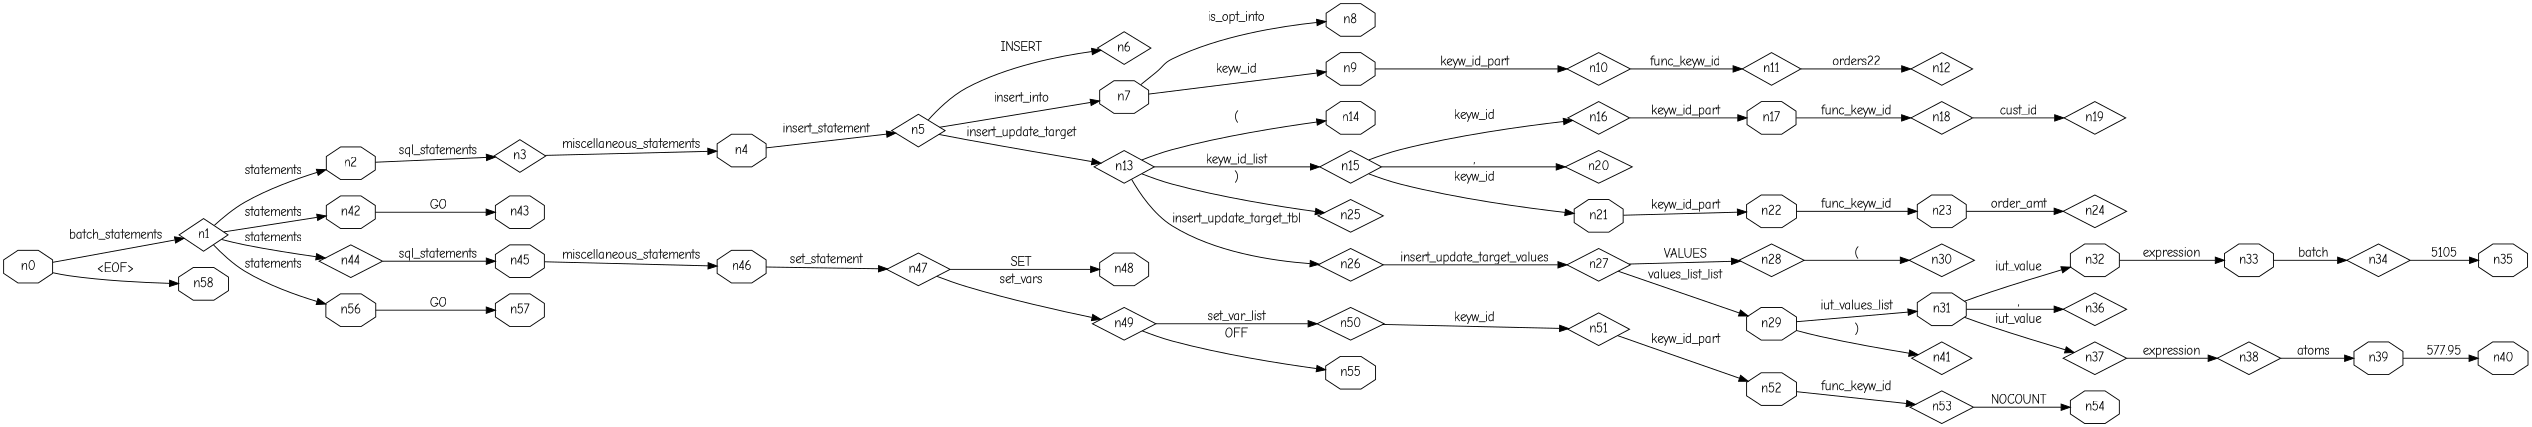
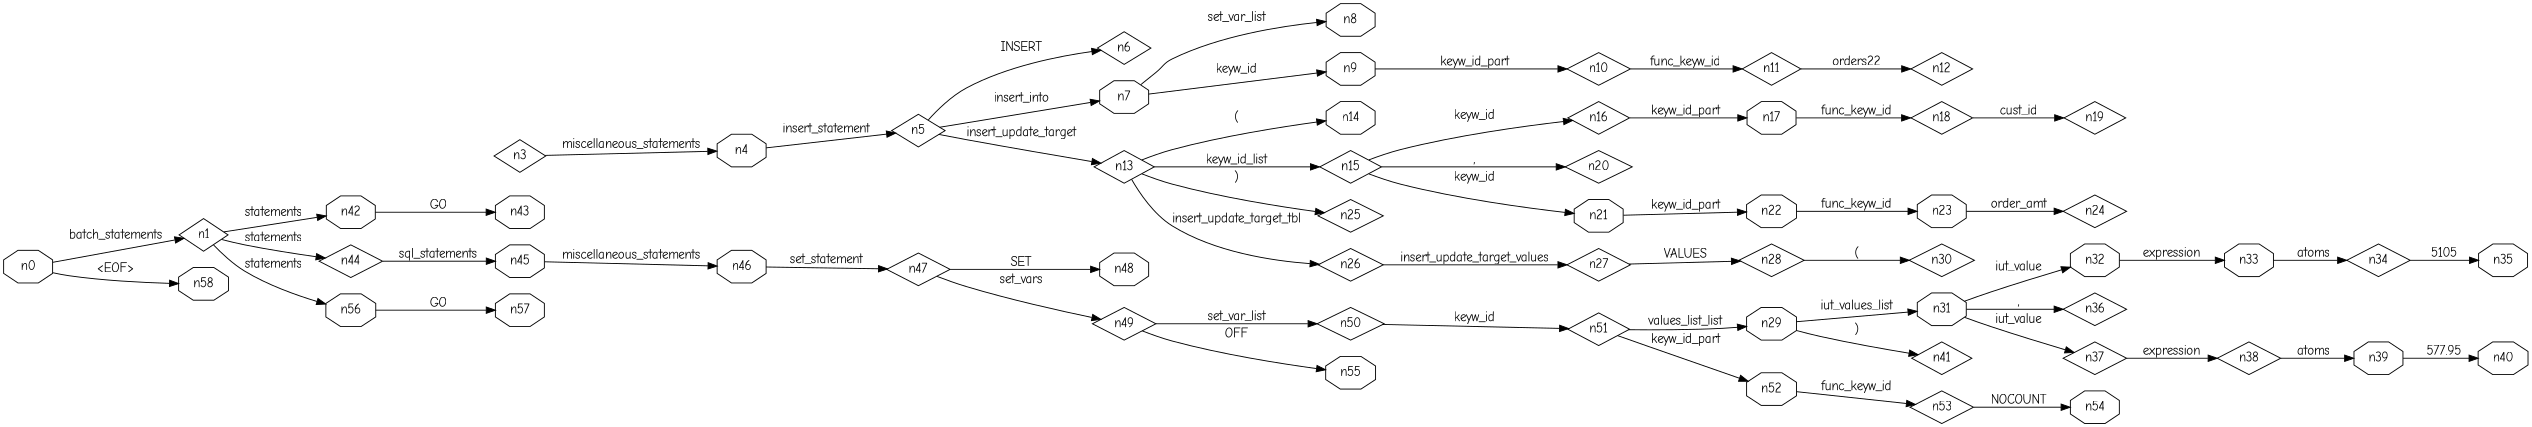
(1237, 18) -> (1237, 18)
(351, 163) -> none
(2314, 253) -> (2314, 253)
(1679, 292) -> (1683, 330)
